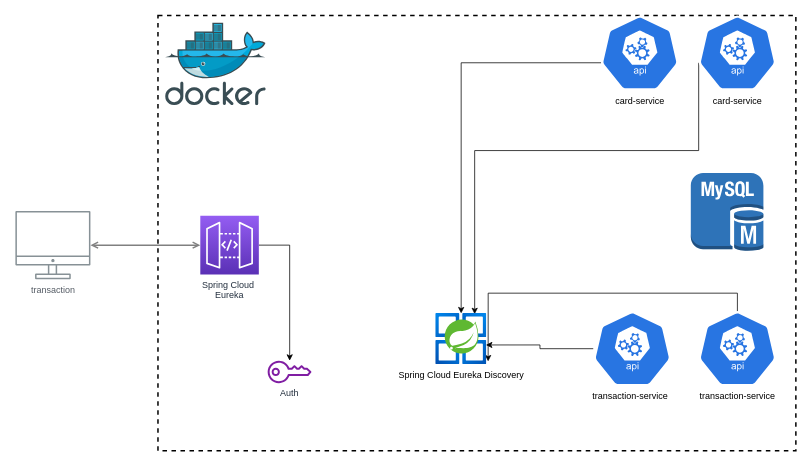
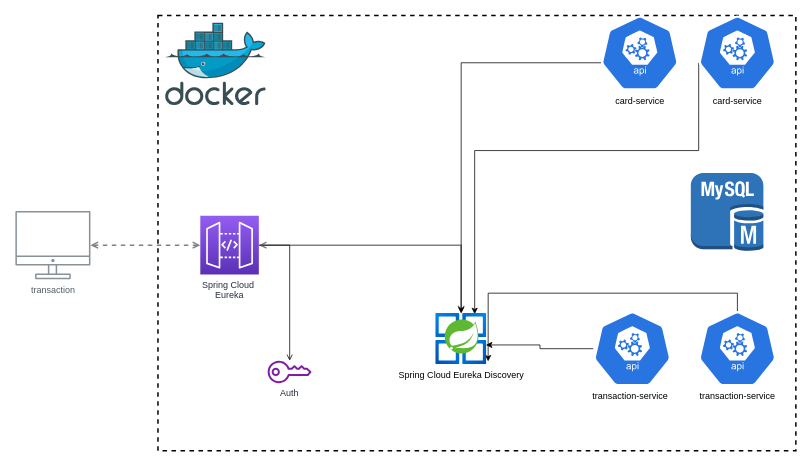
(145, 245) -> (145, 245)
none -> (375, 245)
(290, 354) -> (290, 355)
